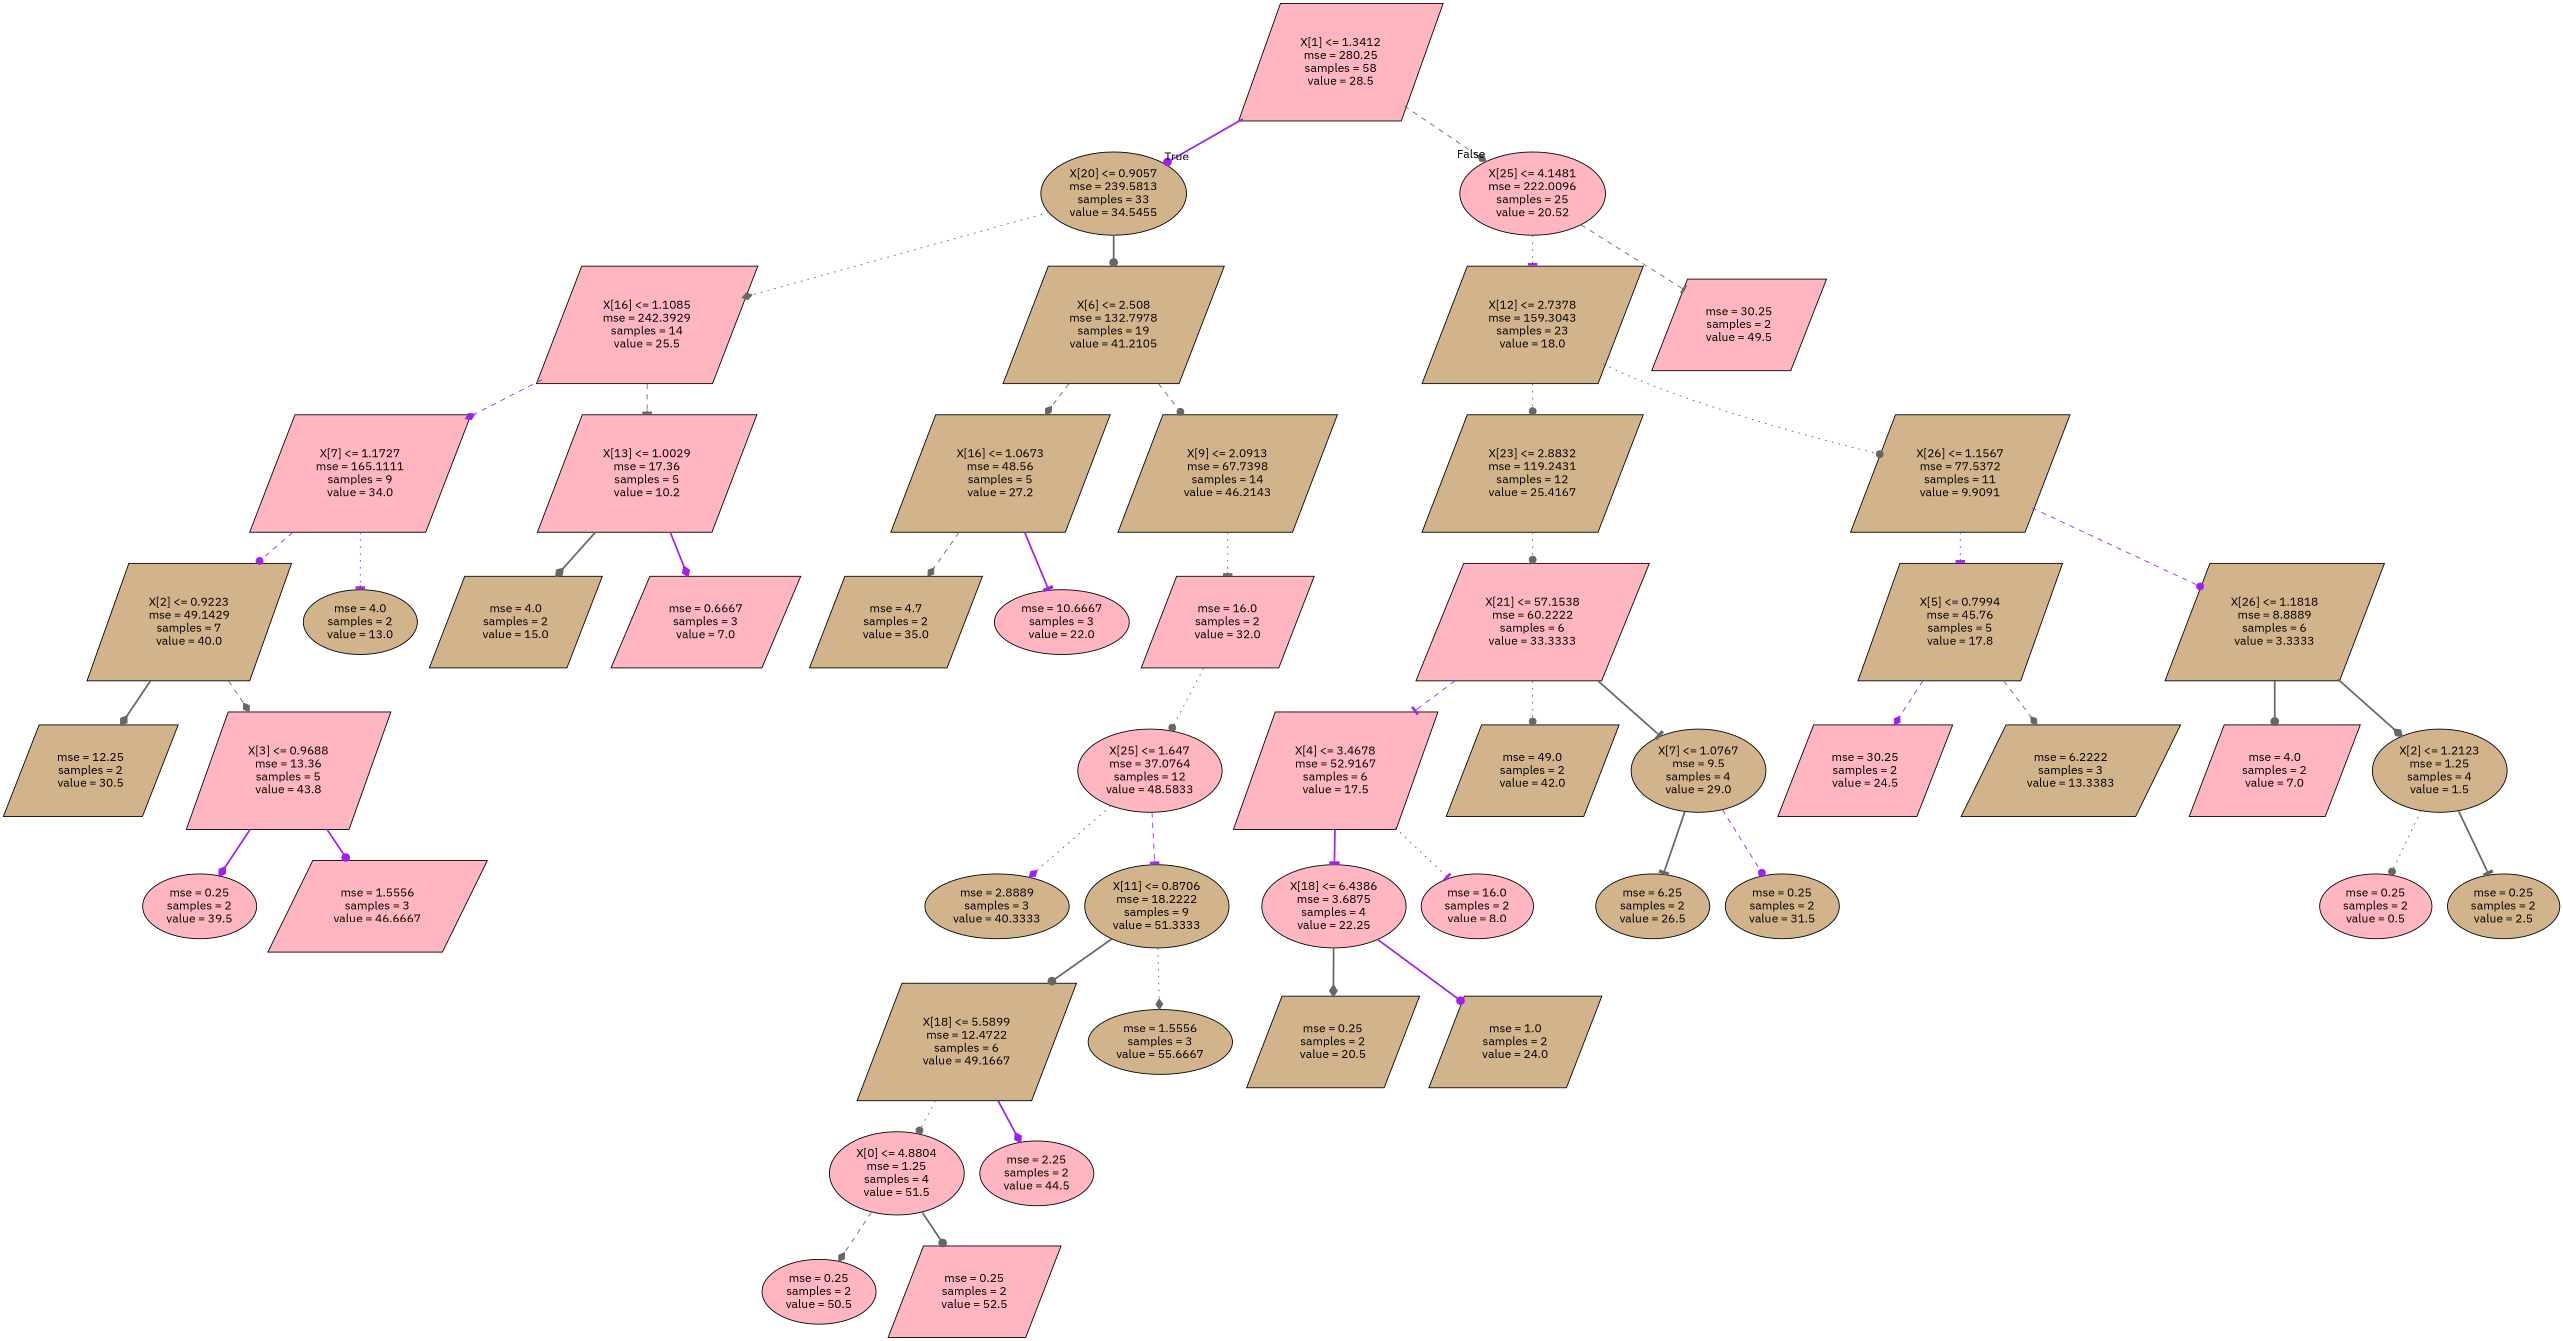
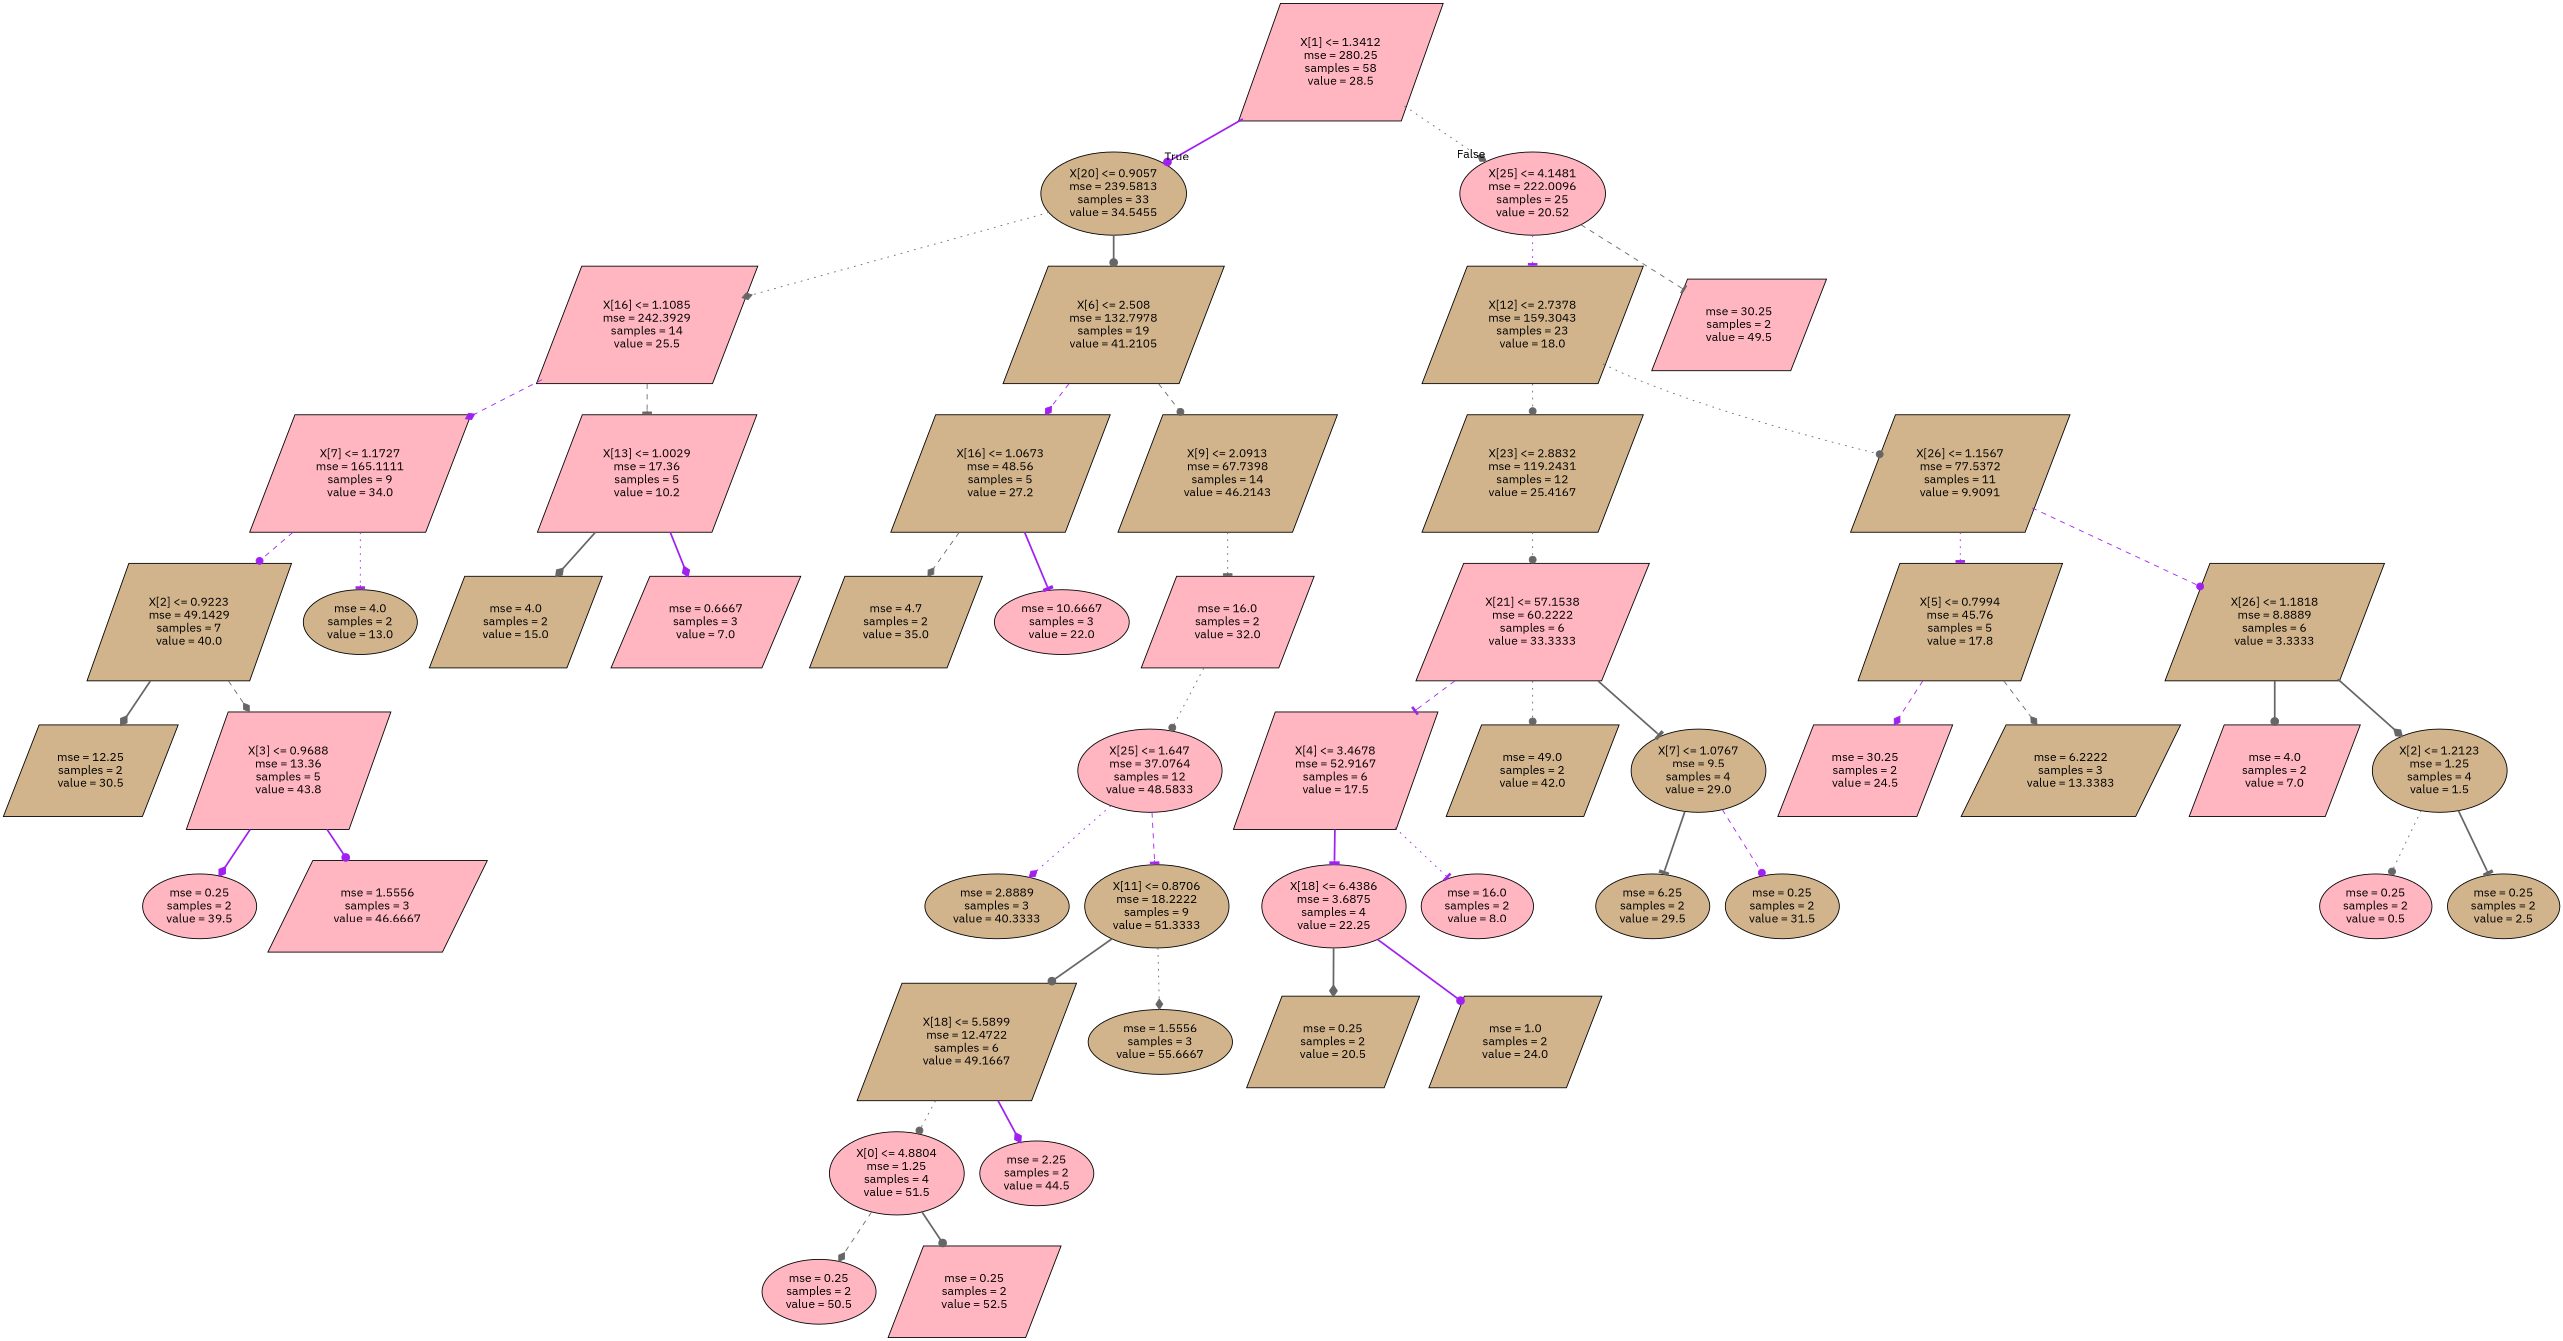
(1441, 131) -> (1441, 131)
(1060, 395) -> (1060, 395)
(1653, 906) -> (1653, 906)
